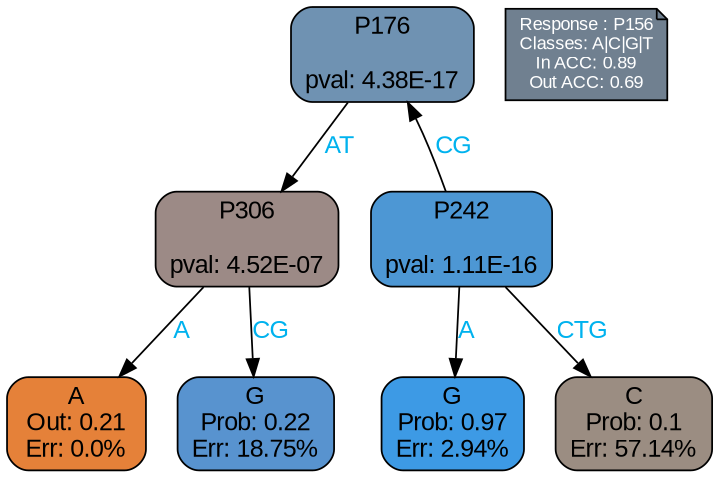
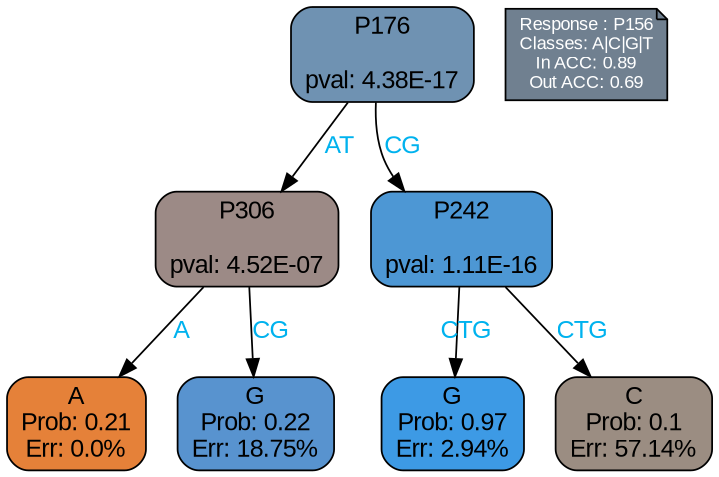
(432, 155) -> (378, 141)
(467, 331) -> (467, 331)
(76, 424) -> (76, 424)
